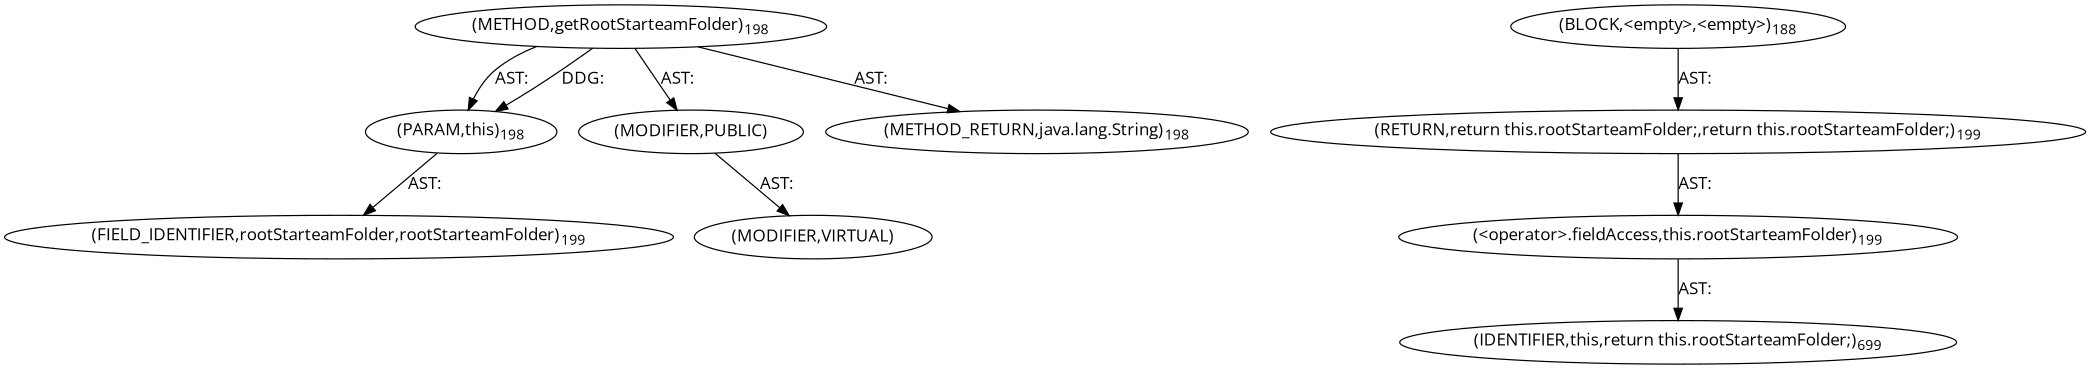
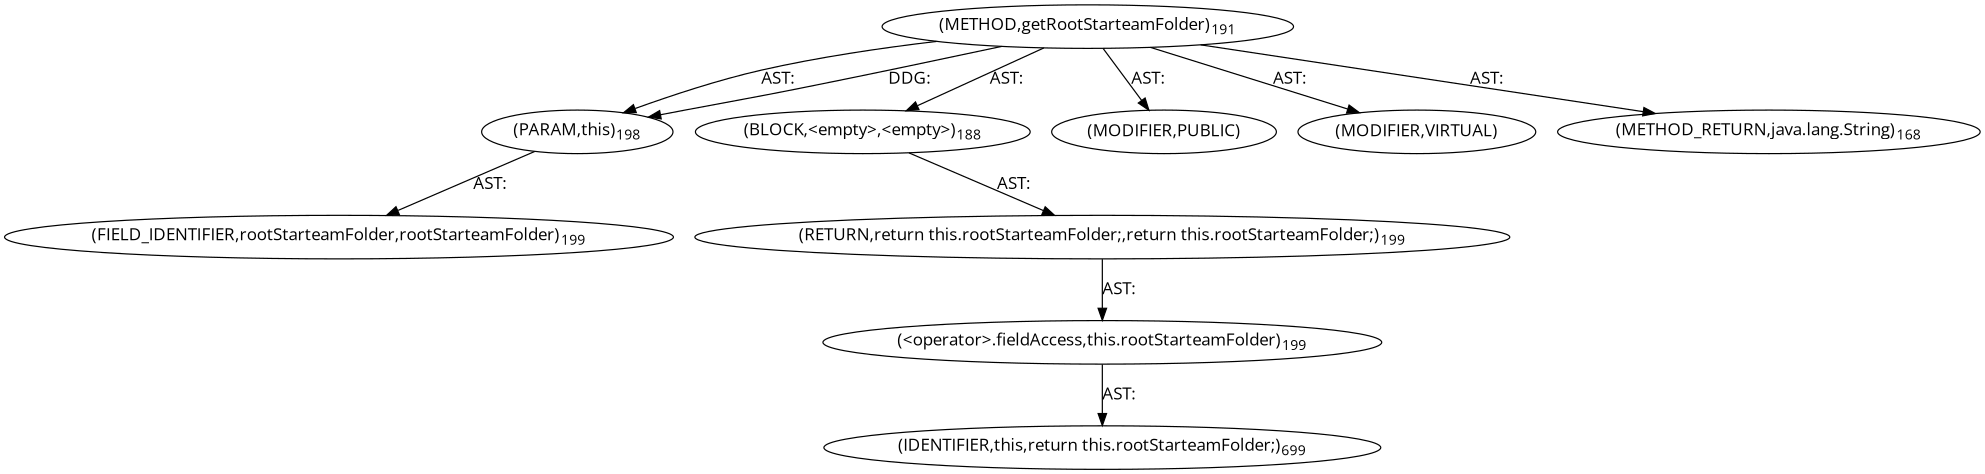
(757, 25) -> (1224, 25)
none -> (981, 77)
(1177, 130) -> (1909, 130)
(747, 180) -> (1249, 78)
